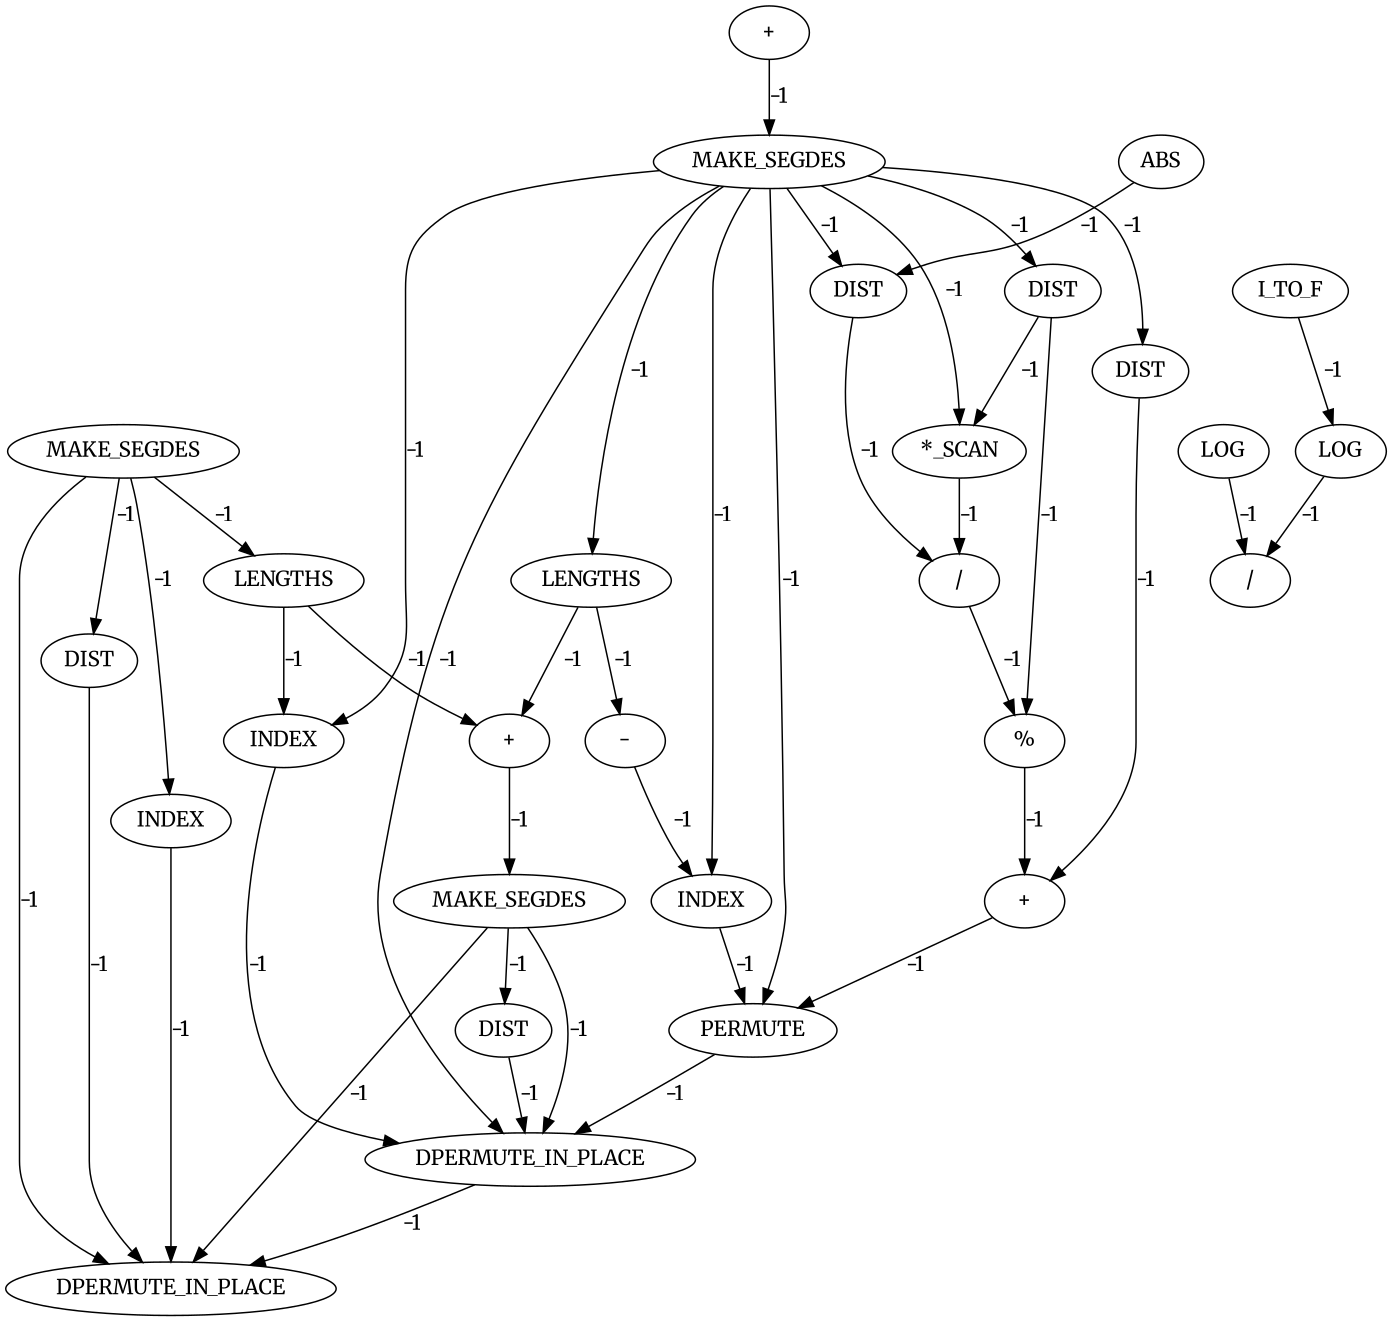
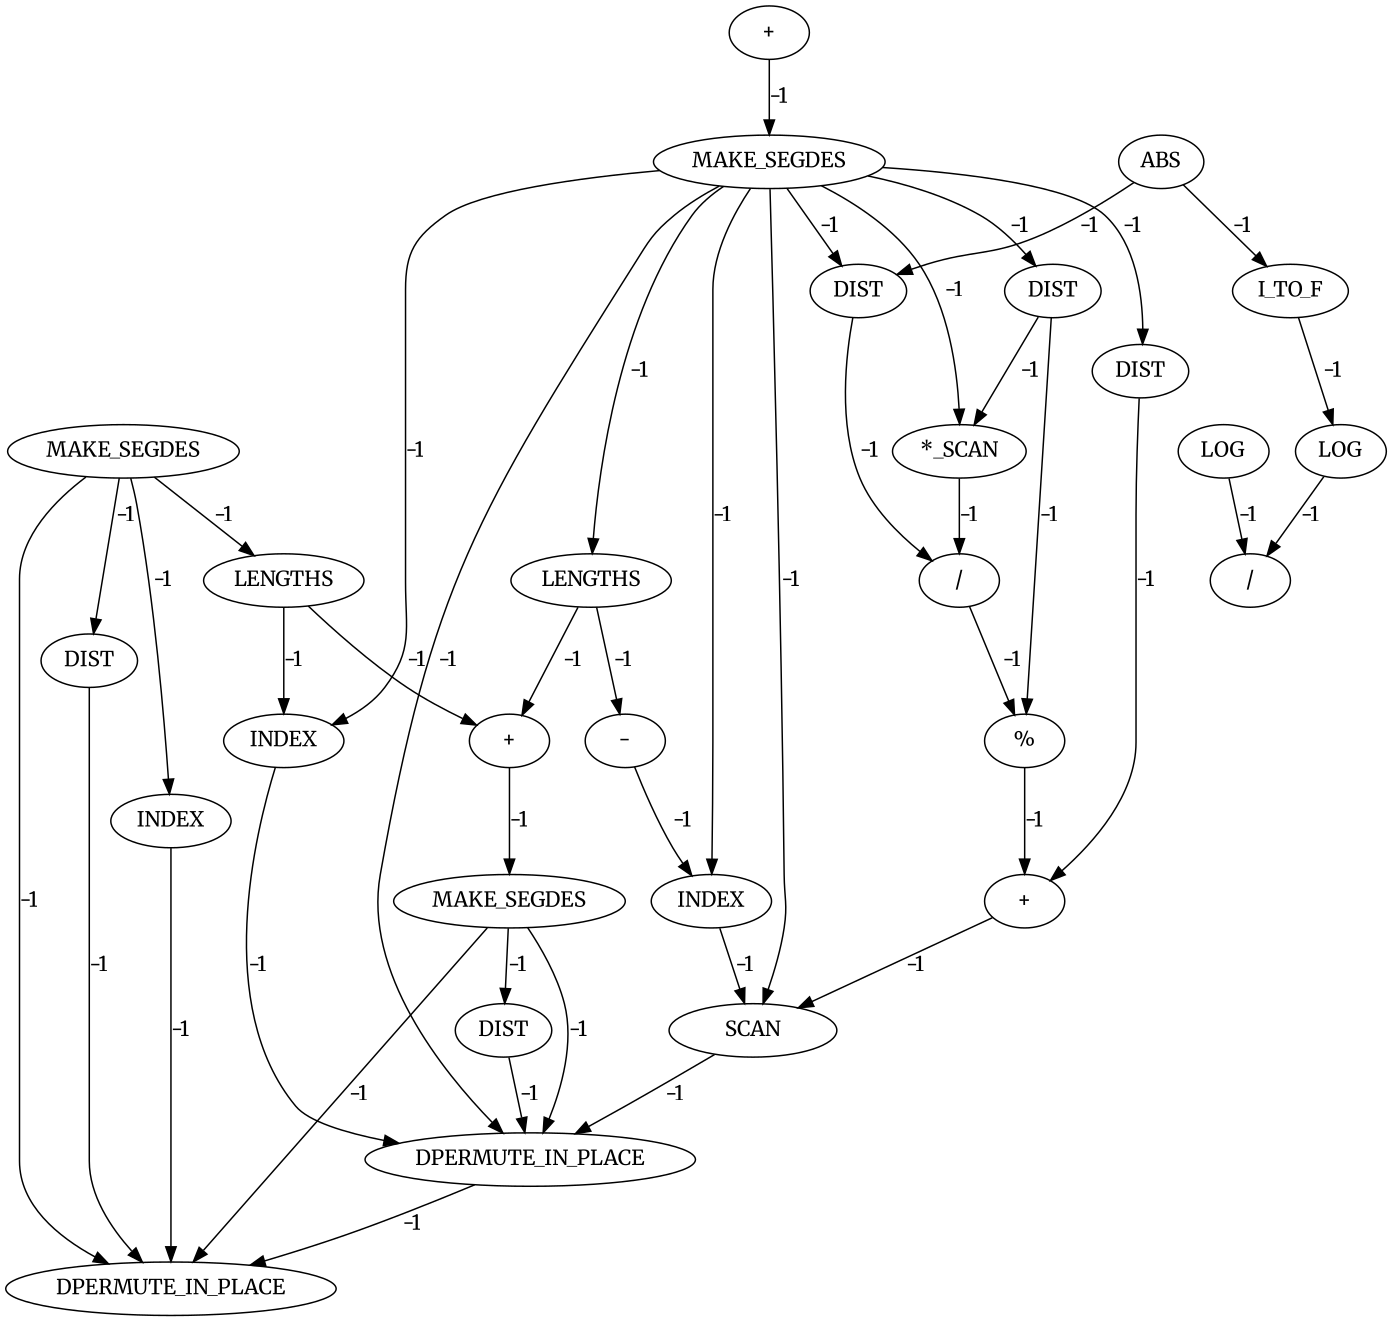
none -> (1220, 220)
(753, 1030) -> (753, 1030)
